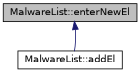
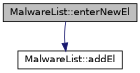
(76, 40) -> (65, 32)
